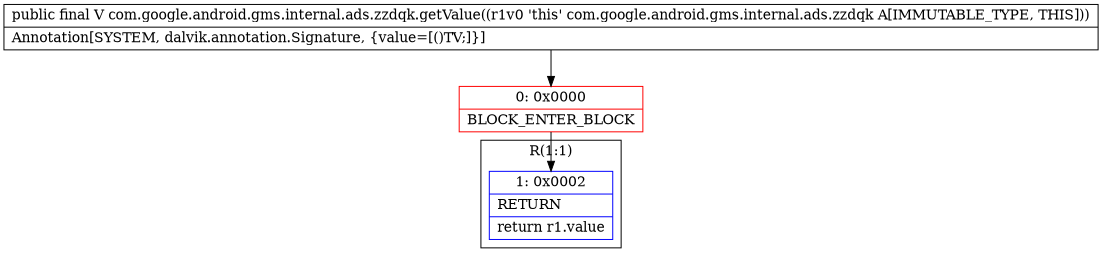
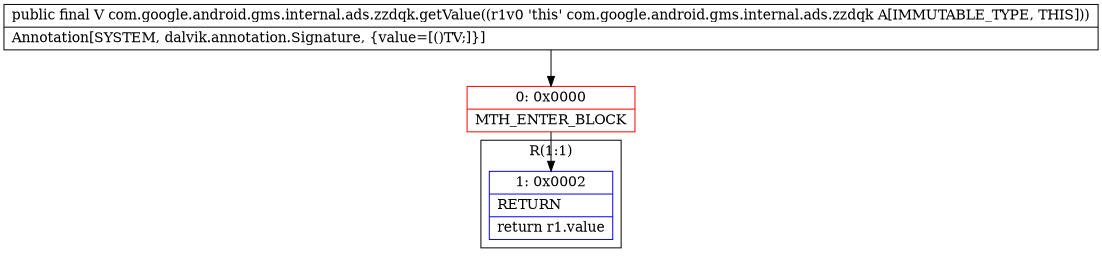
(551, 120) -> (551, 120)
